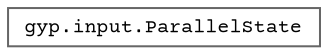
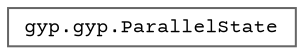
(164, 27) -> (152, 27)
